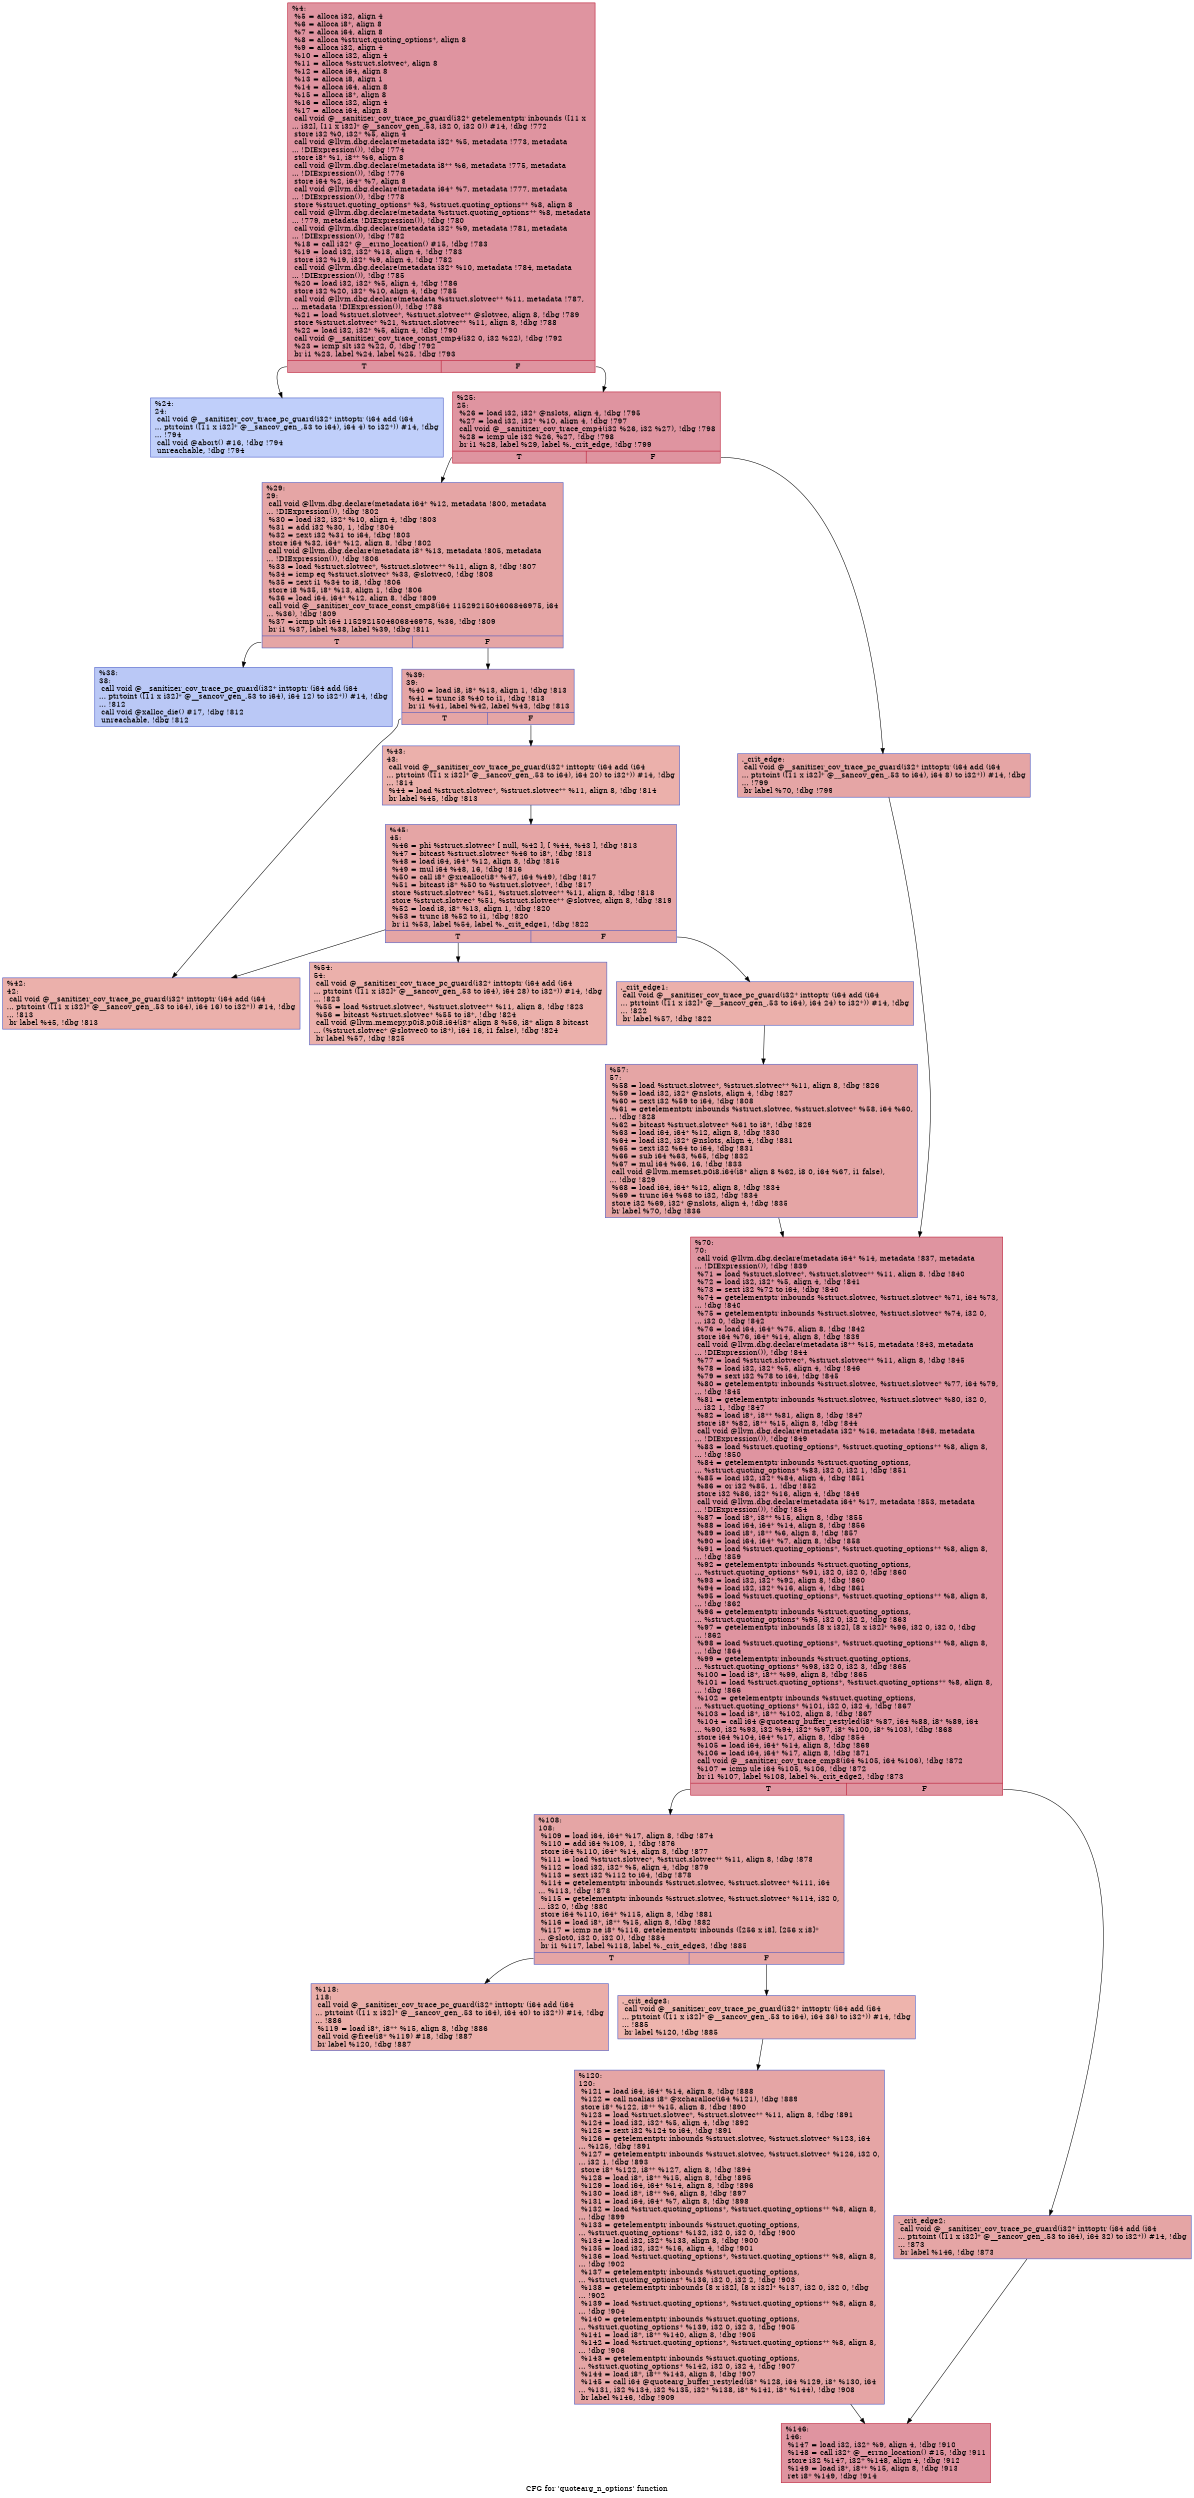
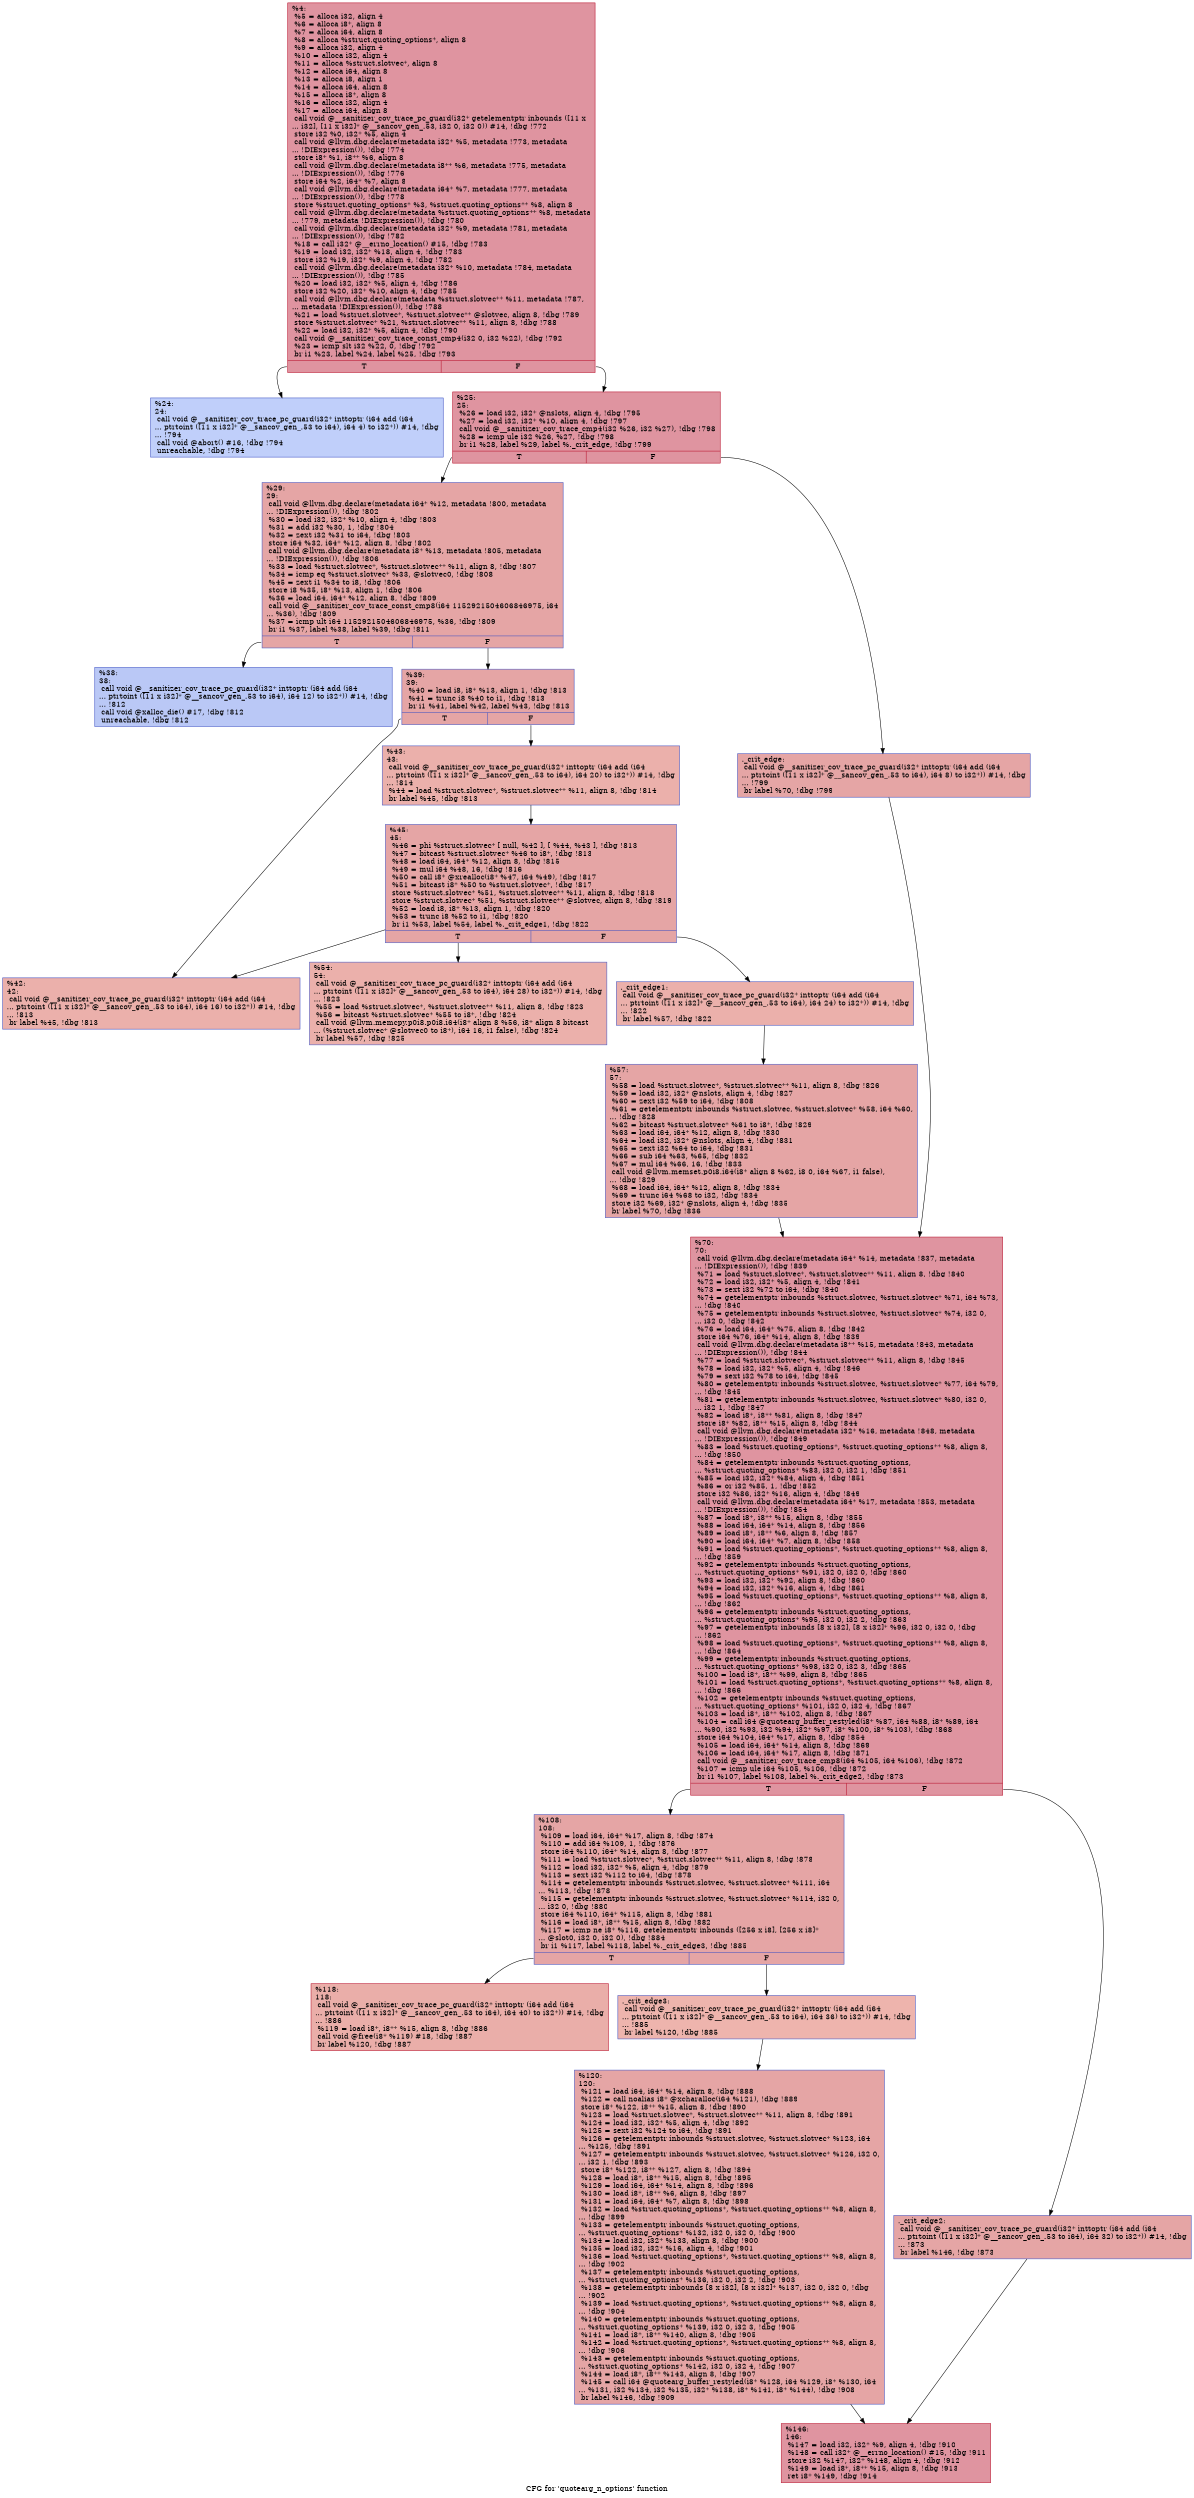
(334, 583) -> (334, 583)
(460, 2017) -> (460, 2017)
